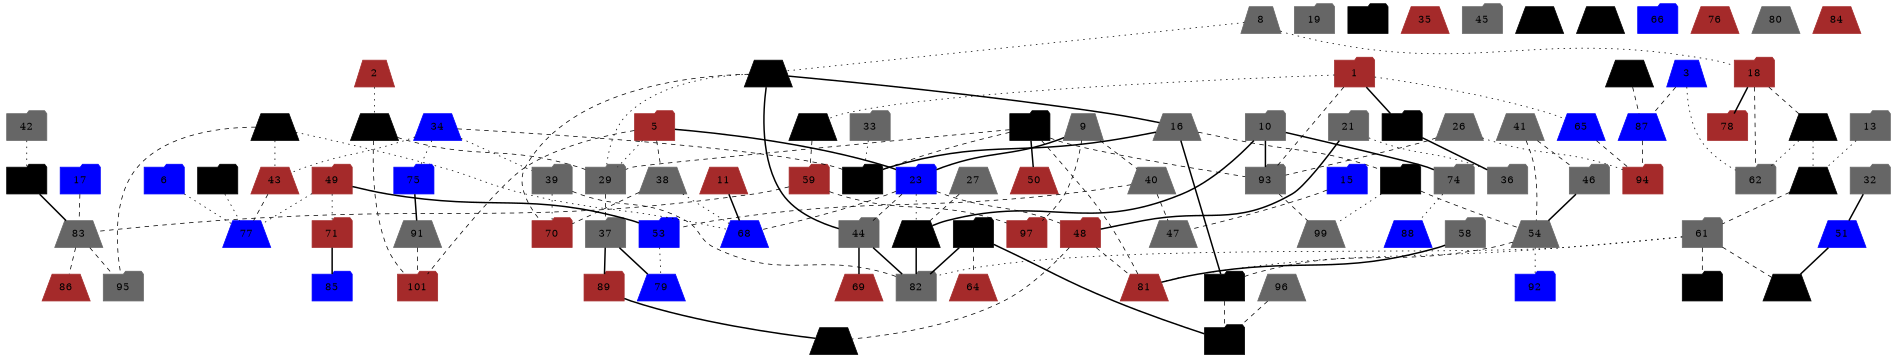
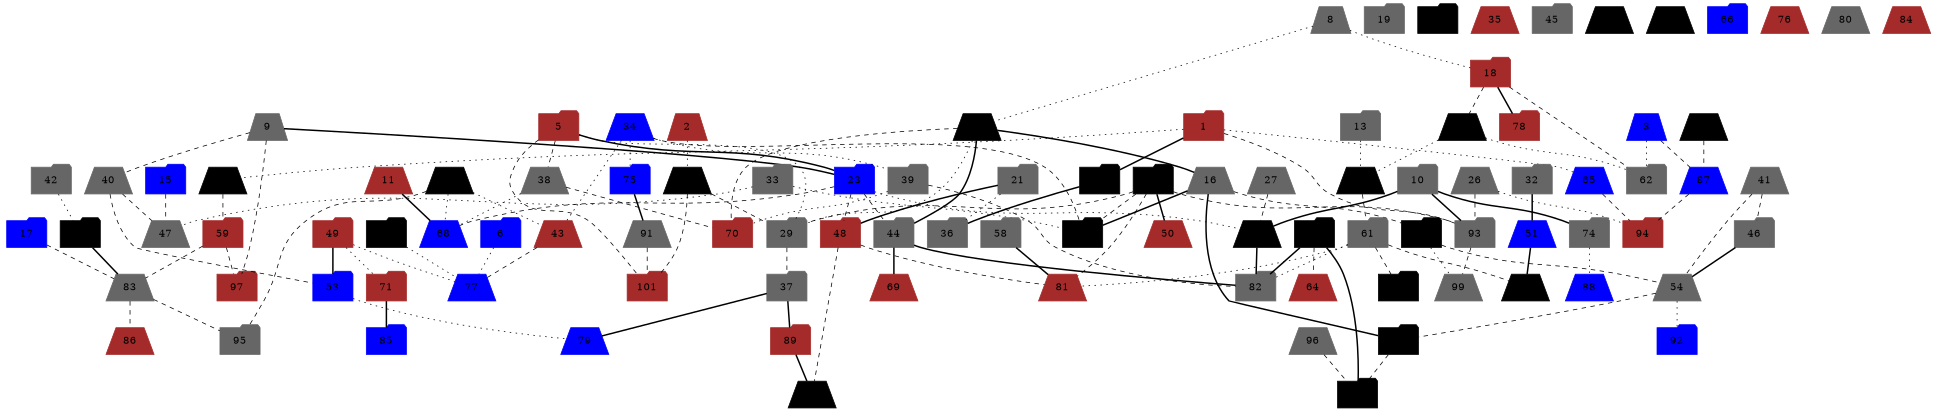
none -> (467, 201)
